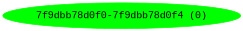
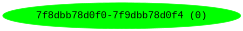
(122, 16) -> (122, 16)
